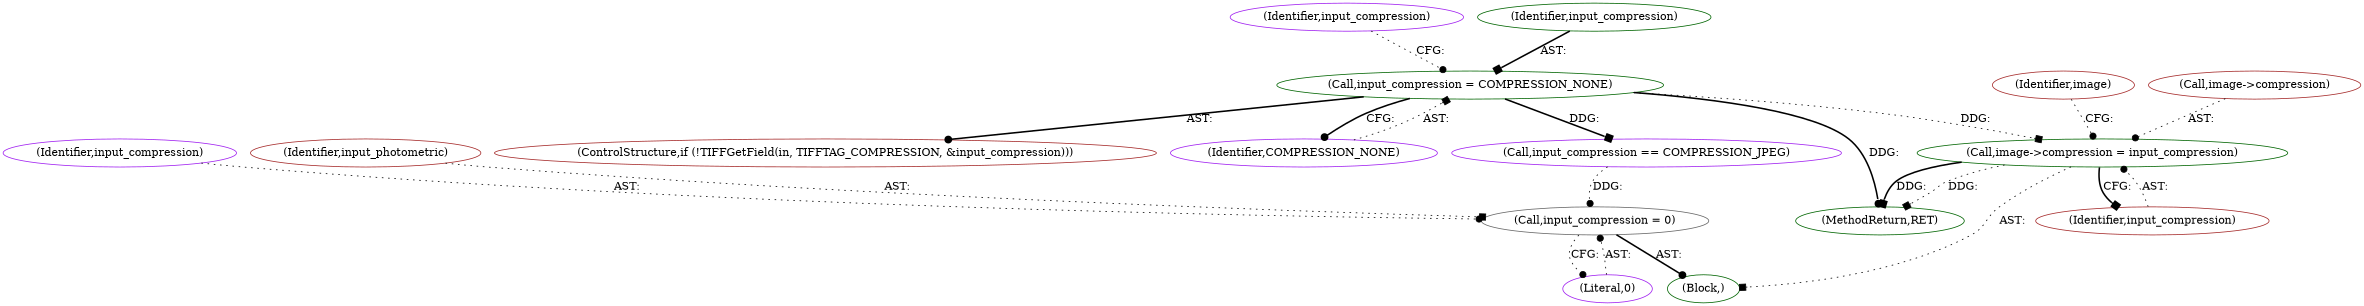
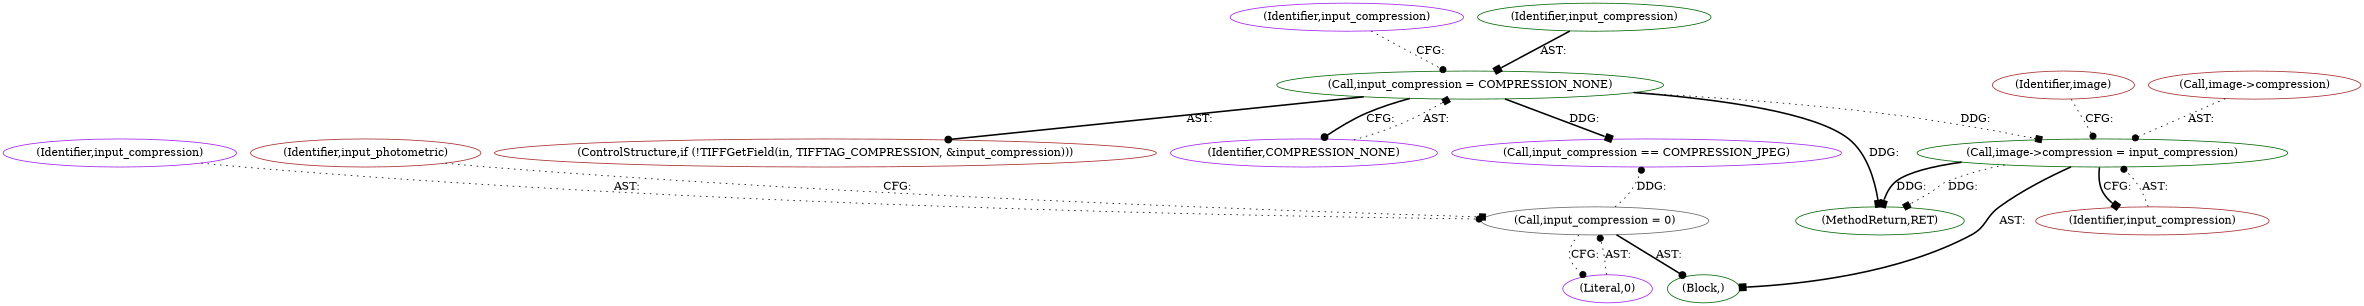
(1777, 112) -> (1777, 112)
(1593, 181) -> (1630, 192)
(899, 187) -> (899, 187)
(1921, 256) -> (1921, 256)
